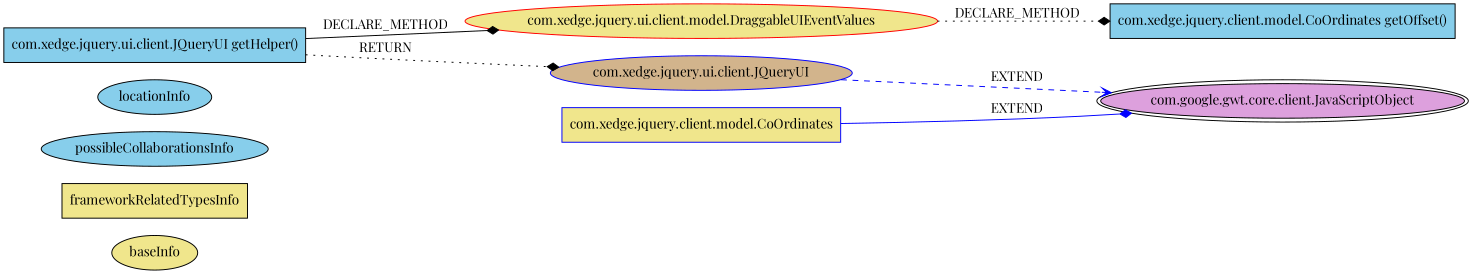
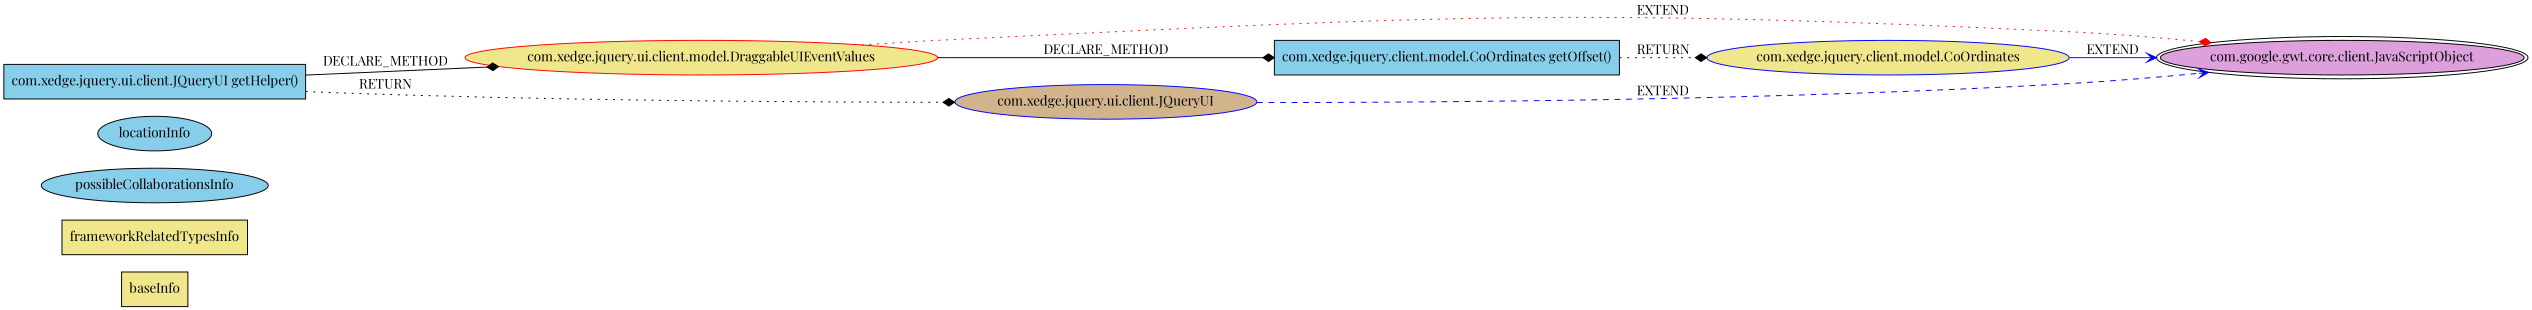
none -> (1531, 18)
(1018, 21) -> (1100, 58)
none -> (1657, 58)
(980, 120) -> (2108, 58)
(701, 125) -> (1888, 58)
(155, 253) -> (155, 289)
